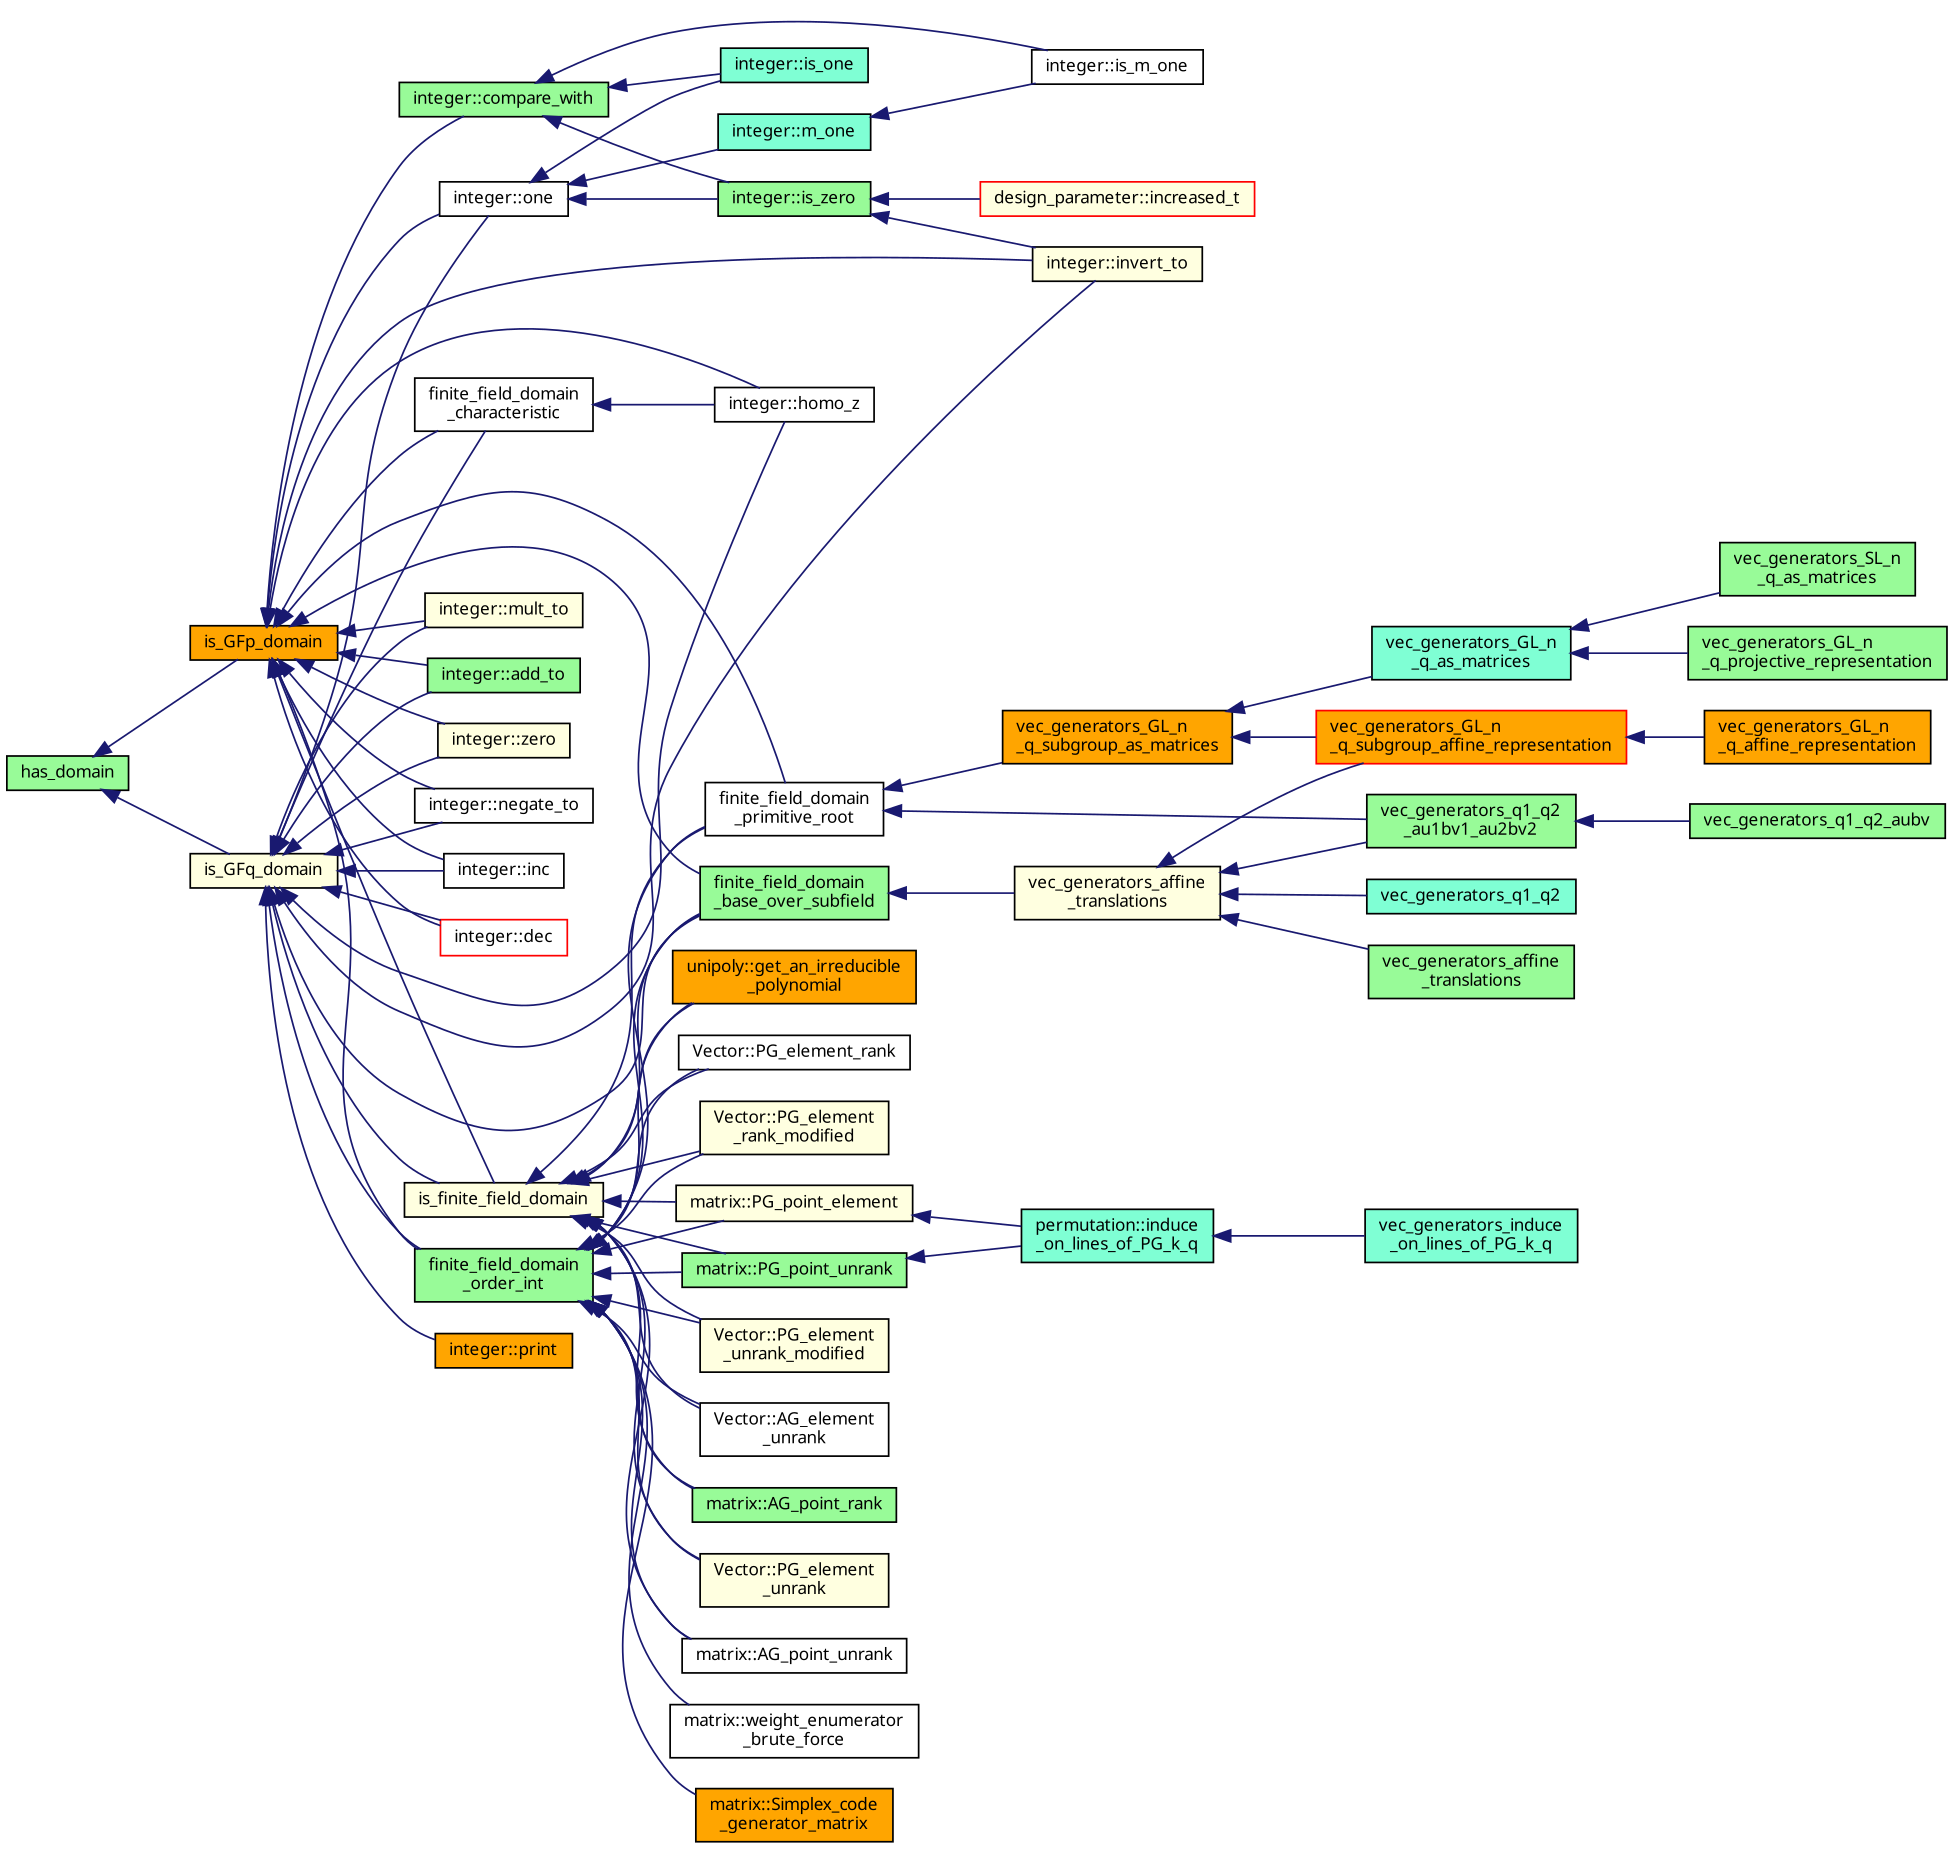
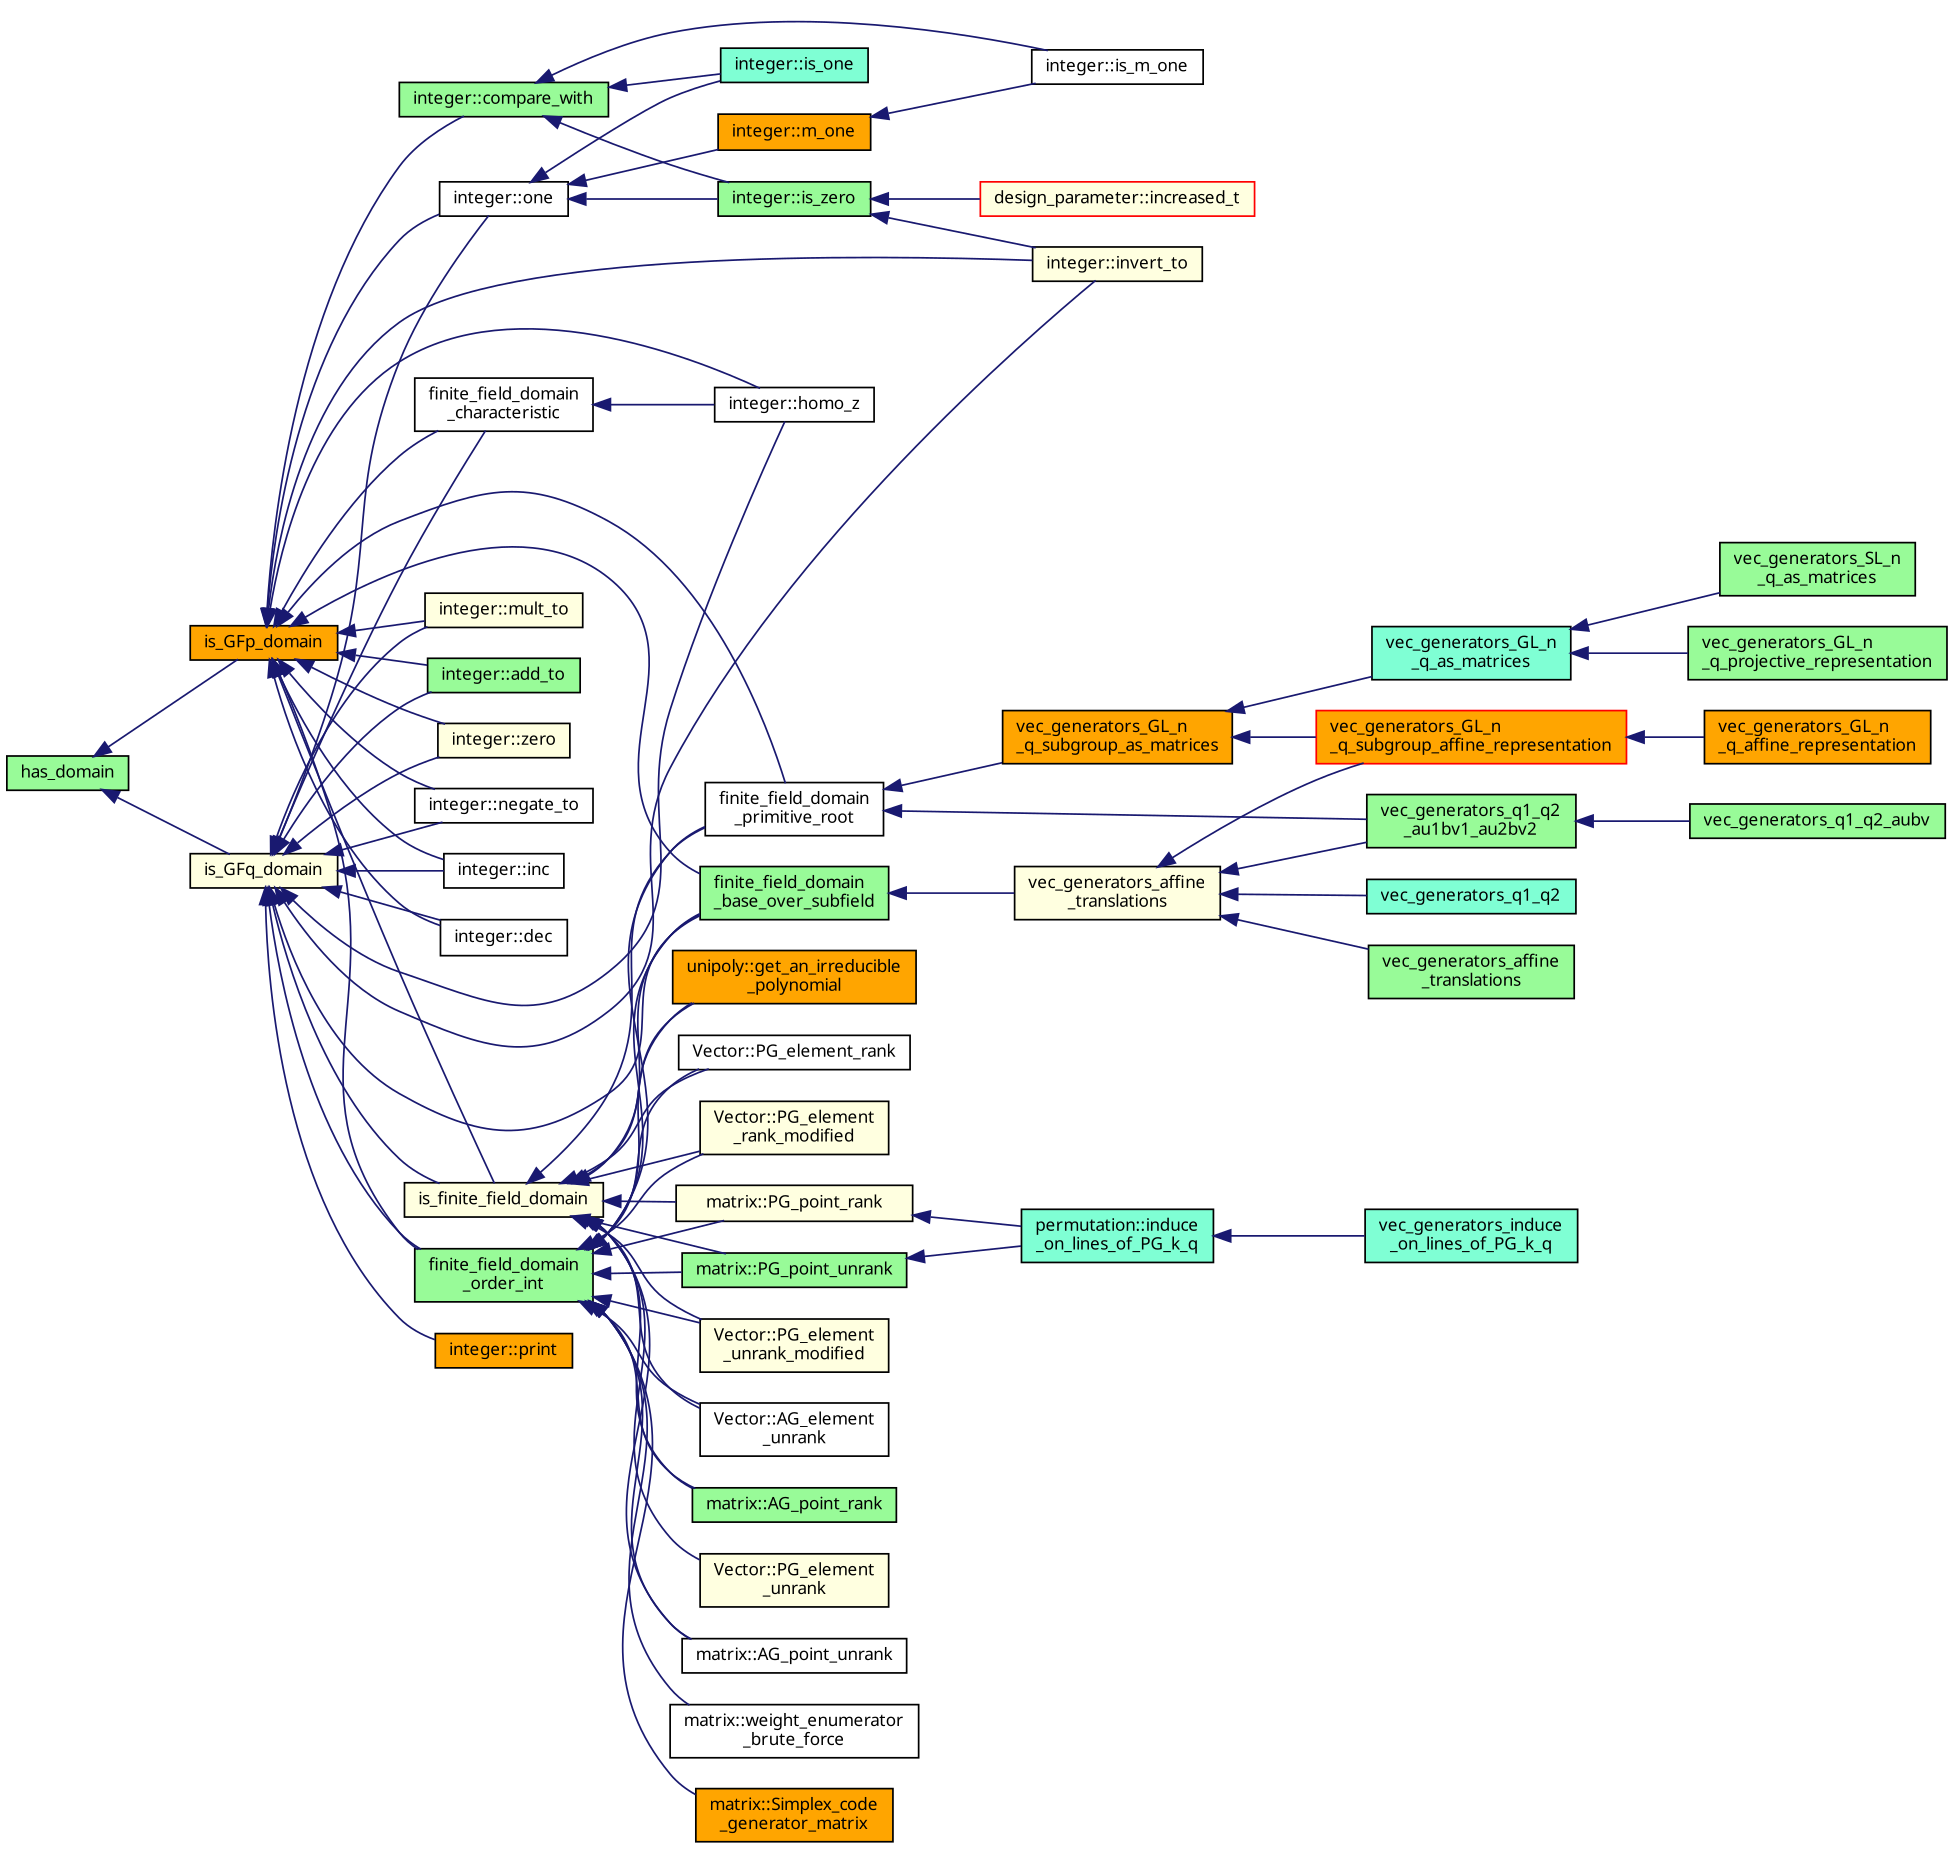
(794, 132) -> (794, 132)
(504, 938) -> (504, 938)
(794, 1203) -> (794, 1203)
(638, 1442) -> none
